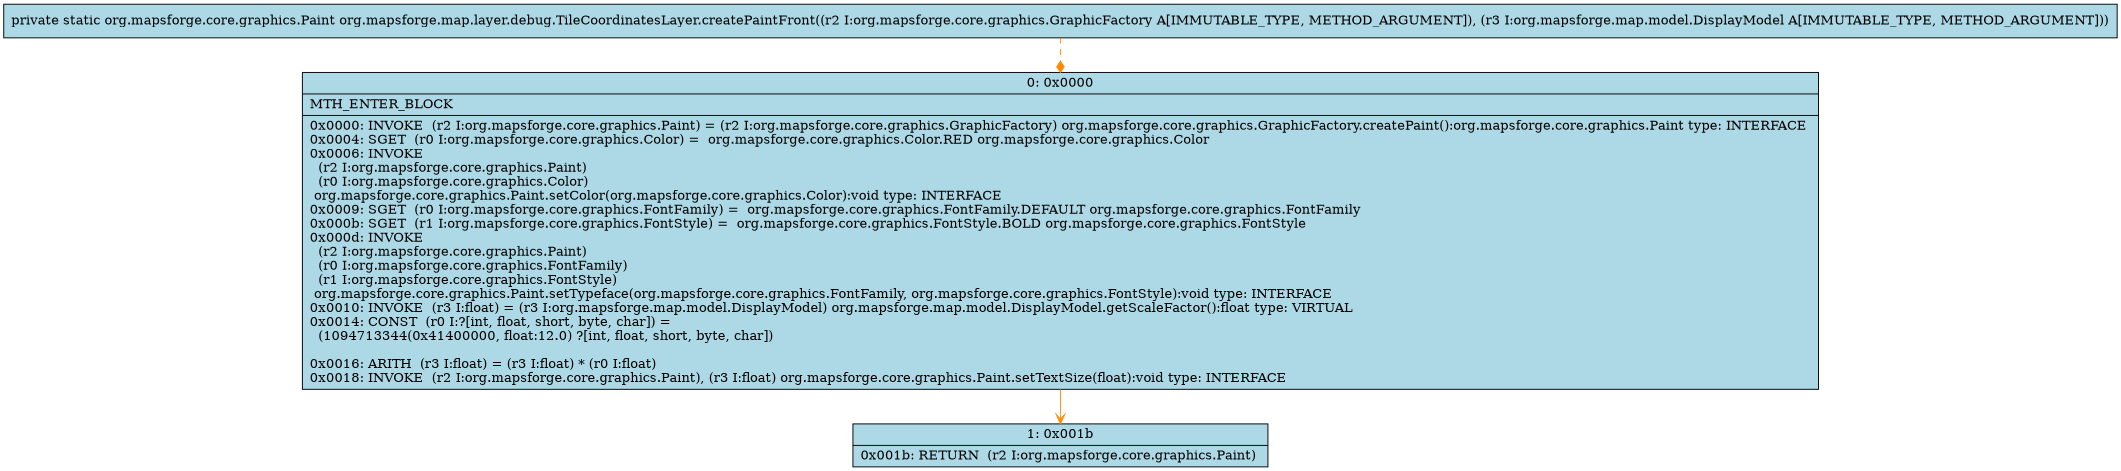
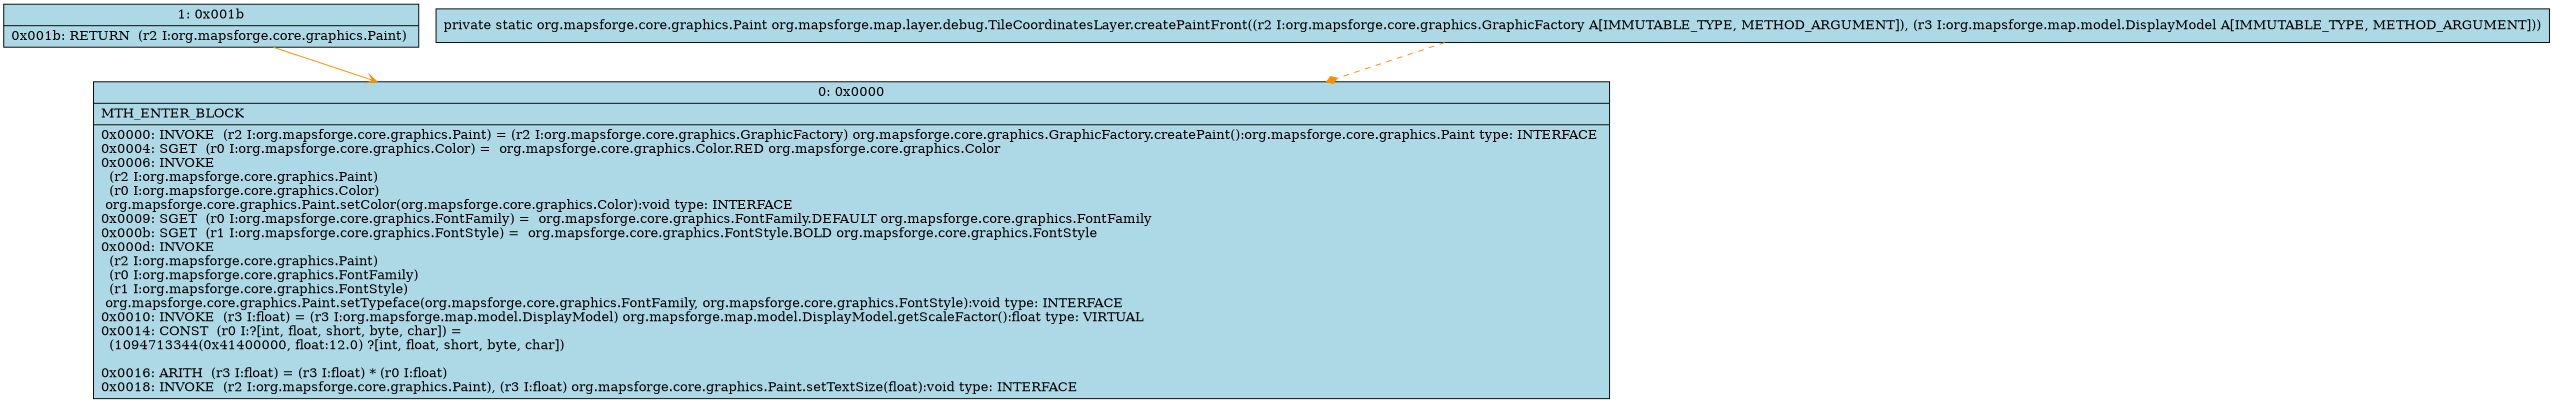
(1060, 402) -> (321, 63)
